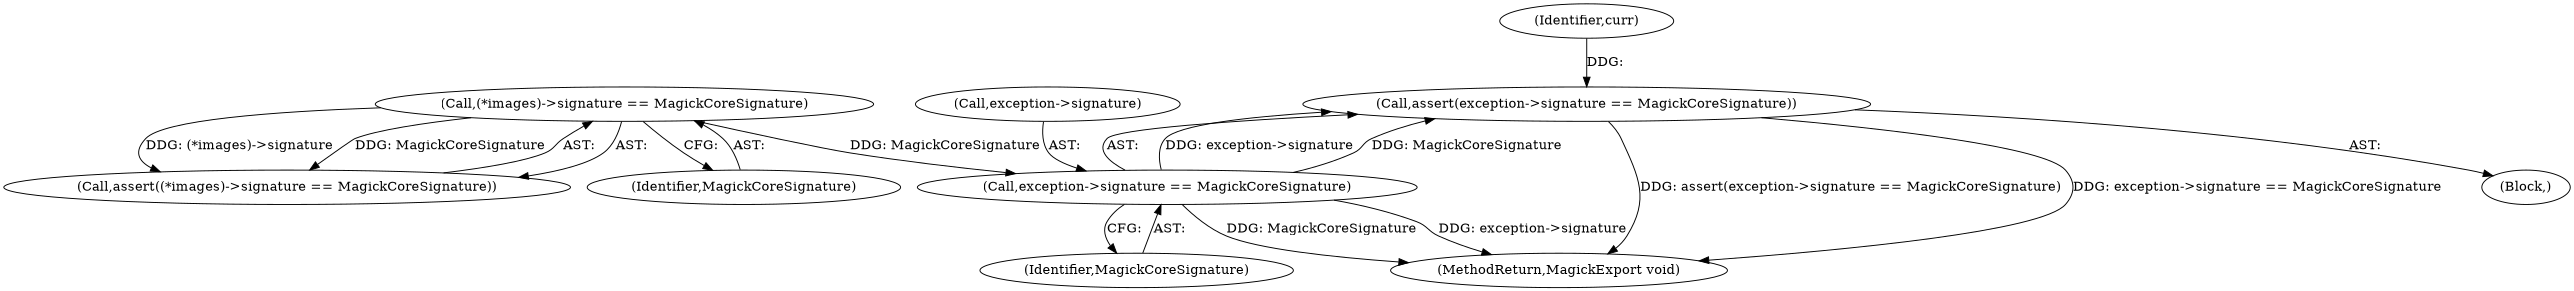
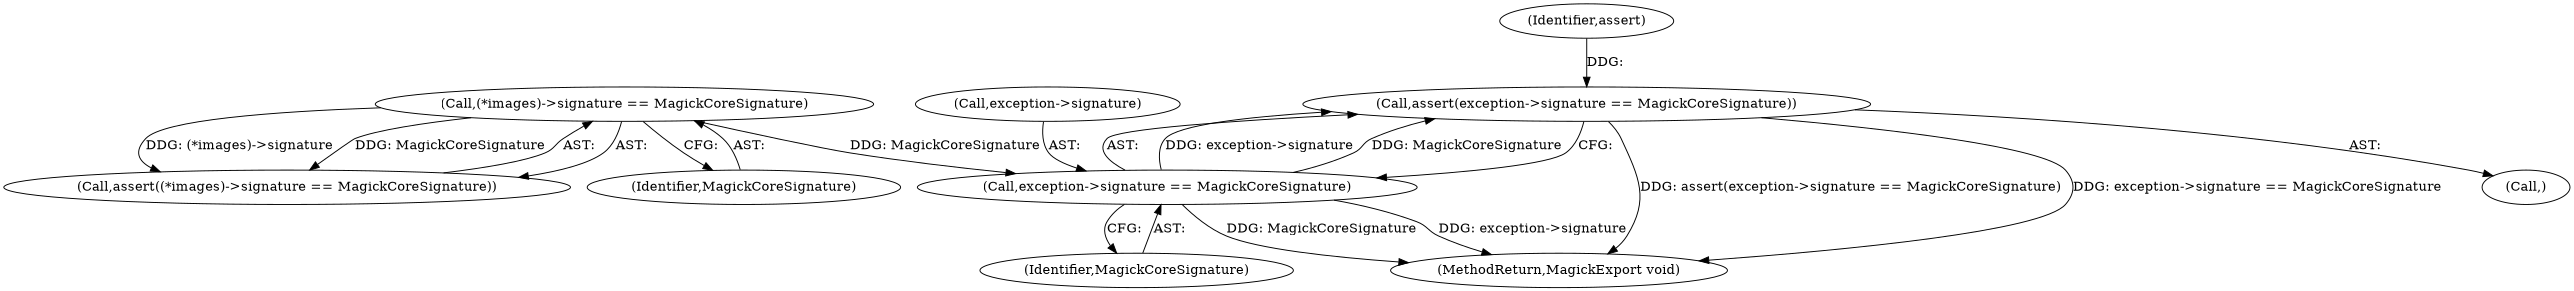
(1587, 21) -> (1587, 21)
none -> (1495, 168)
(2526, 187) -> (2526, 187)
